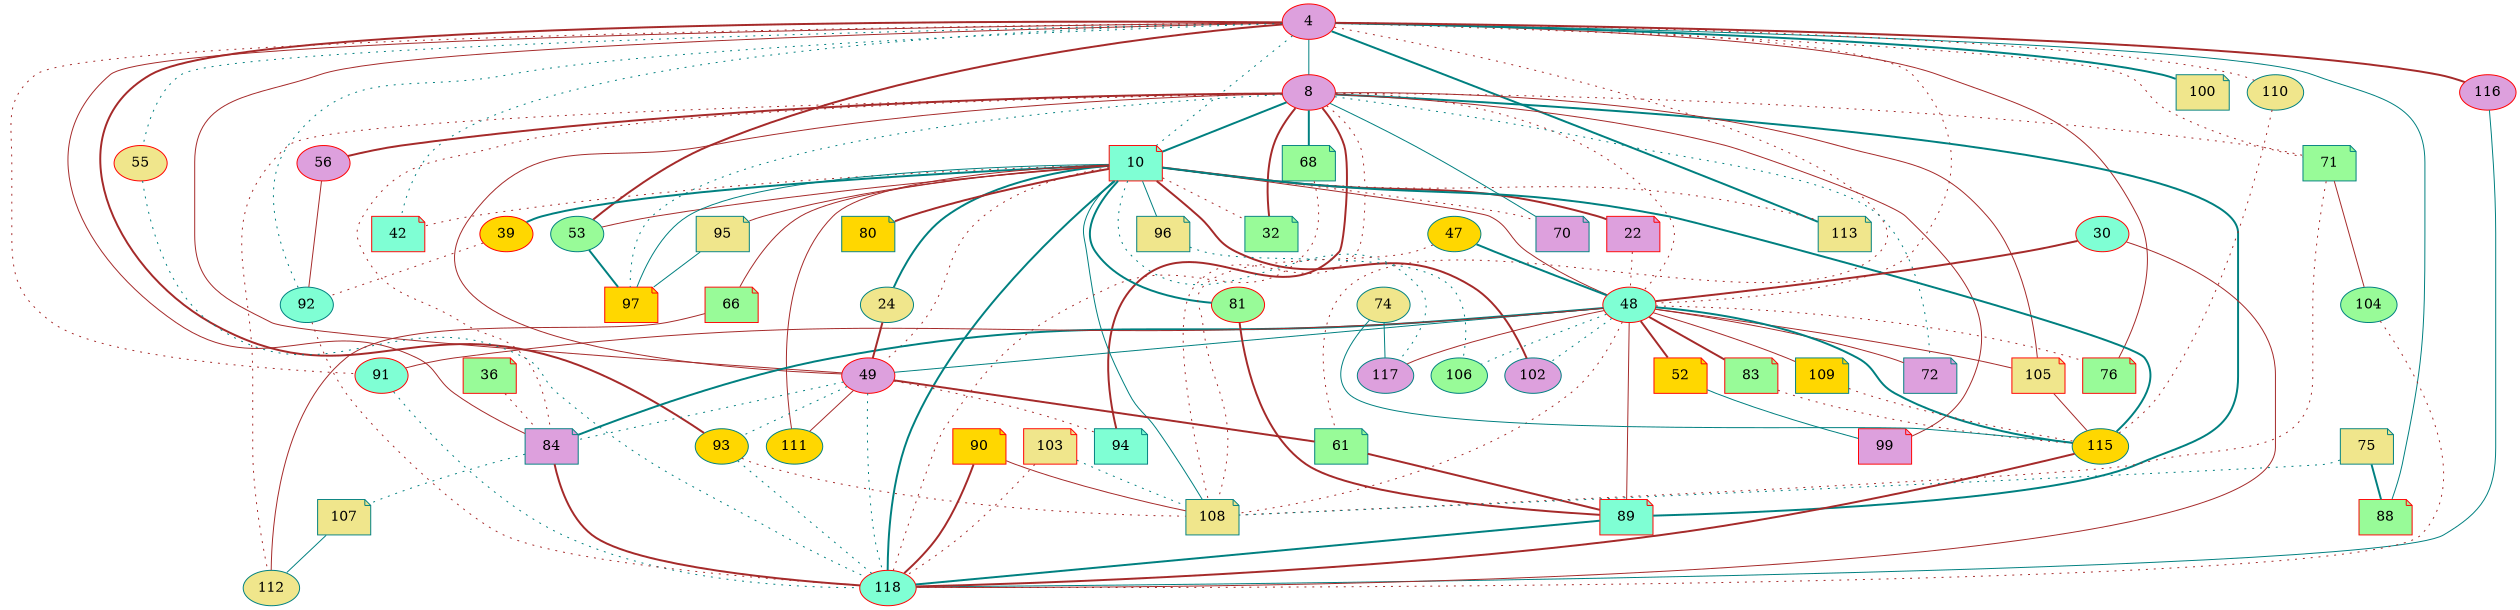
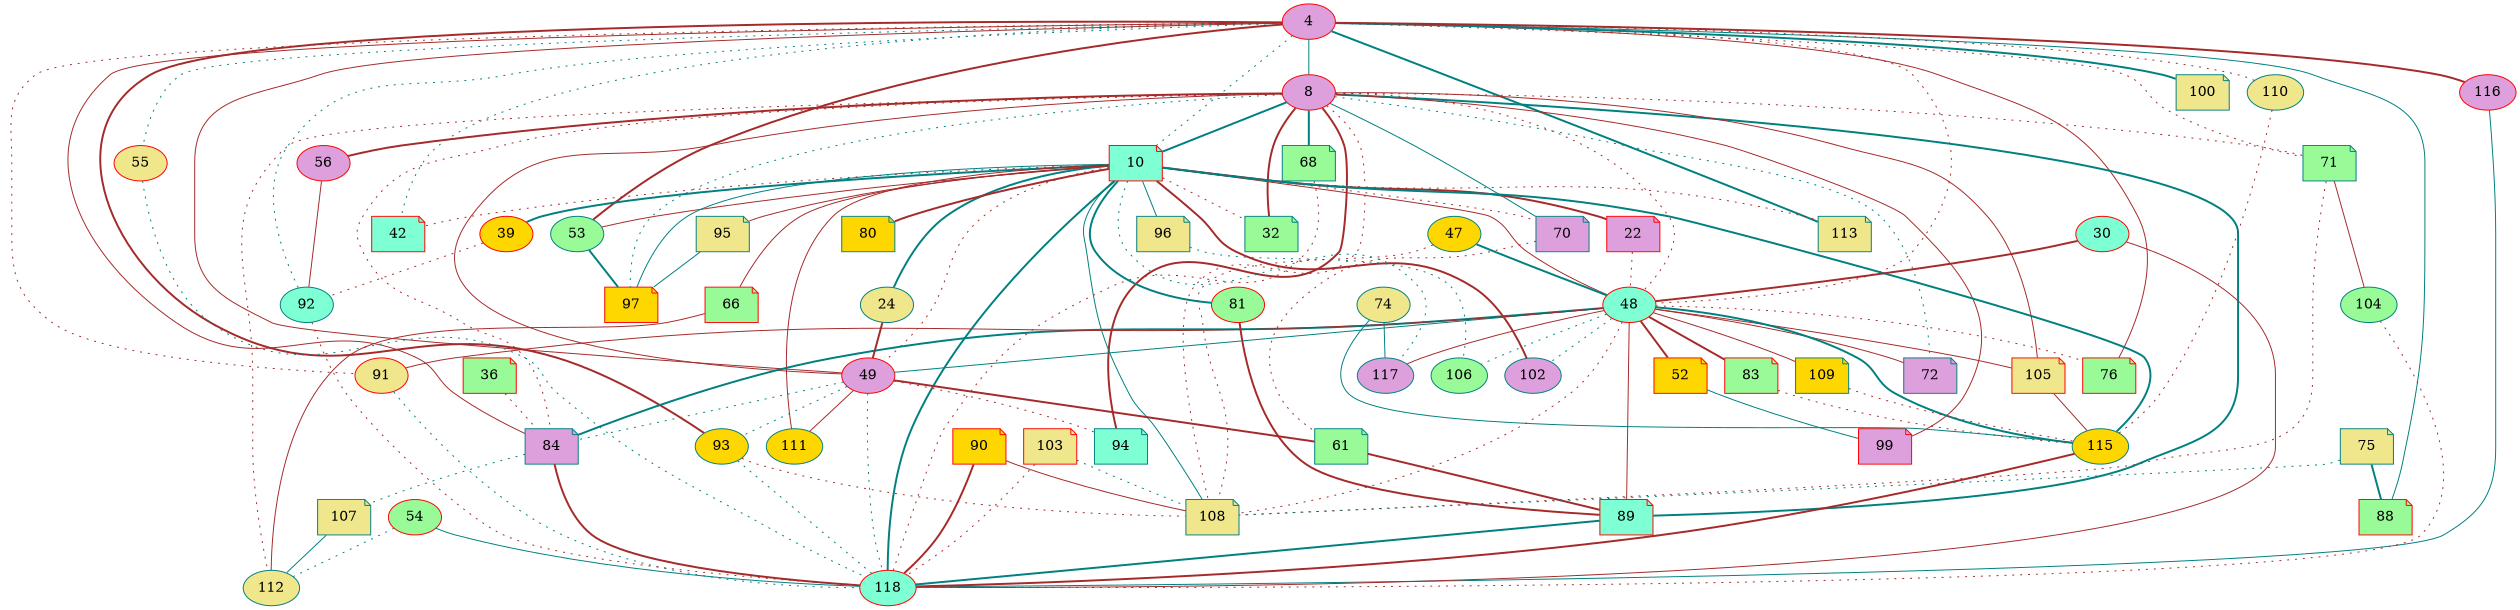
(1878, 253) -> (1329, 279)
(382, 376) -> (382, 376)
none -> (415, 517)
